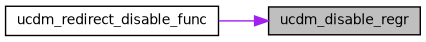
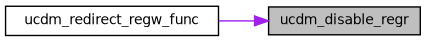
(112, 21) -> (112, 21)
